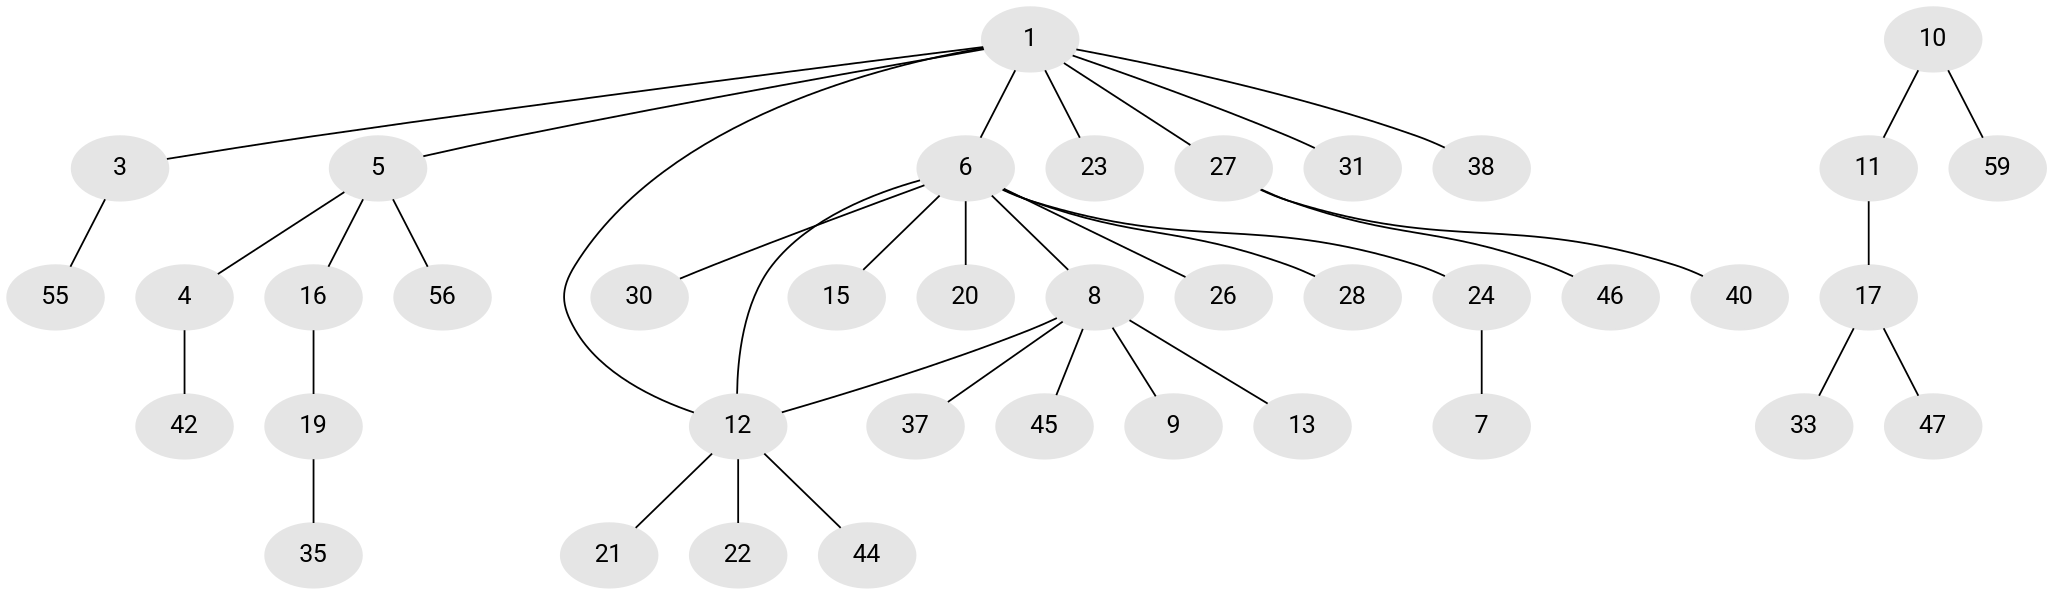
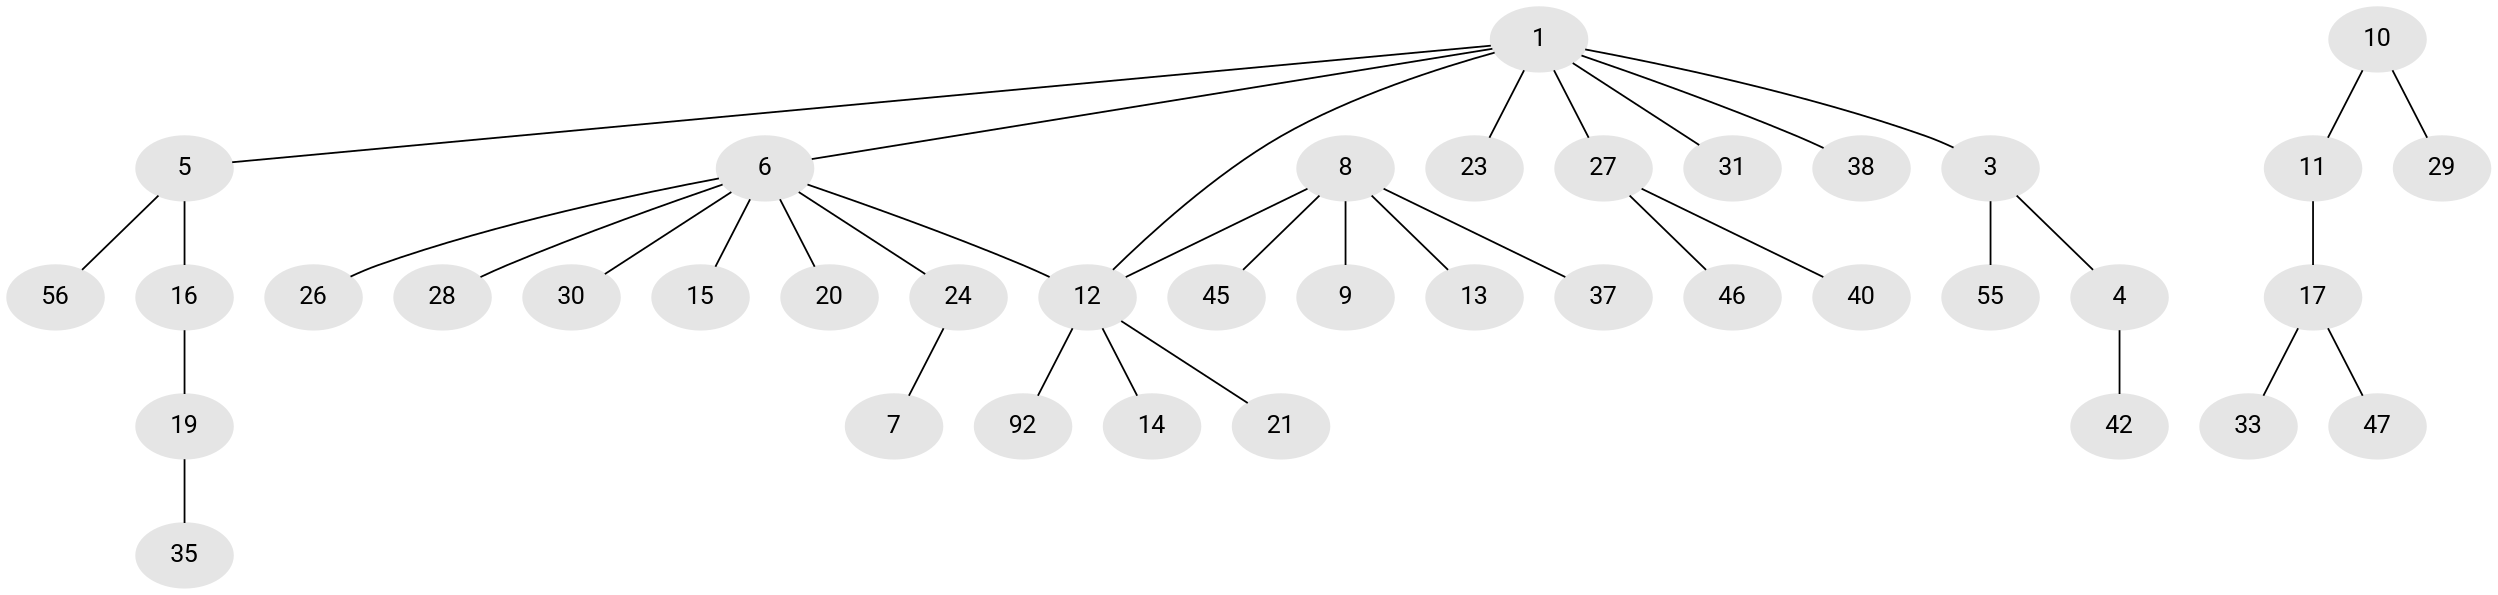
(1998, 168) -> (2442, 168)
(281, 233) -> (2055, 233)
(1030, 233) -> none
(738, 555) -> (1023, 426)
(867, 555) -> (1152, 426)
